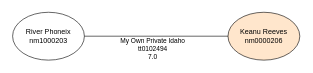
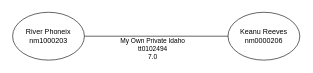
(264, 36) -> (264, 36)
